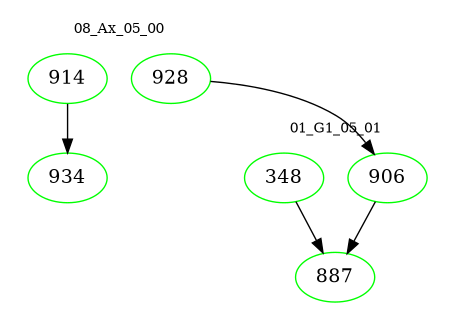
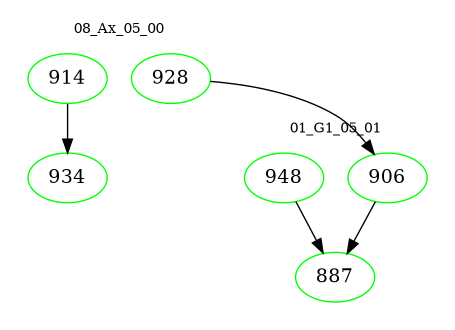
(284, 178) -> (284, 178)
